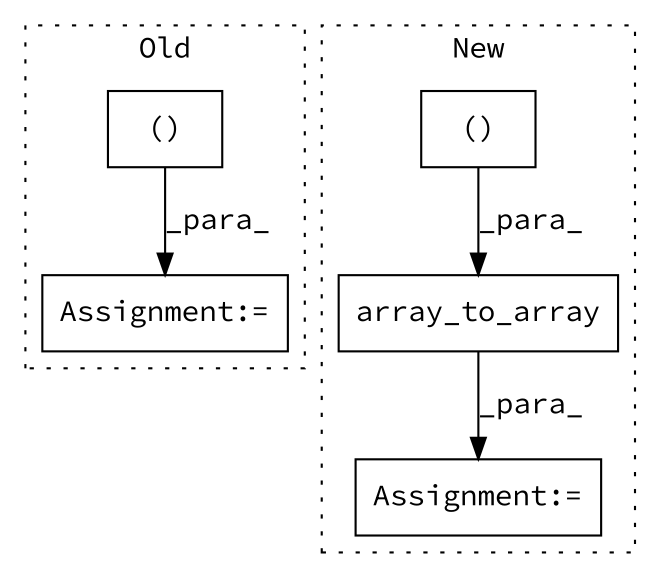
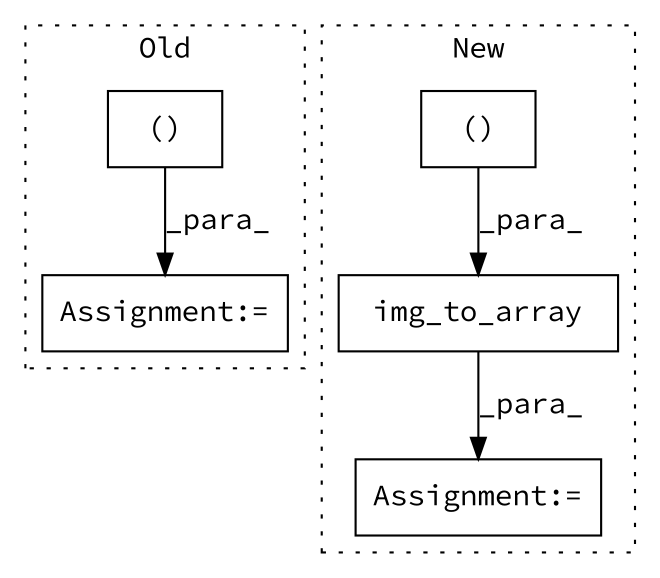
(478, 313) -> (478, 313)
